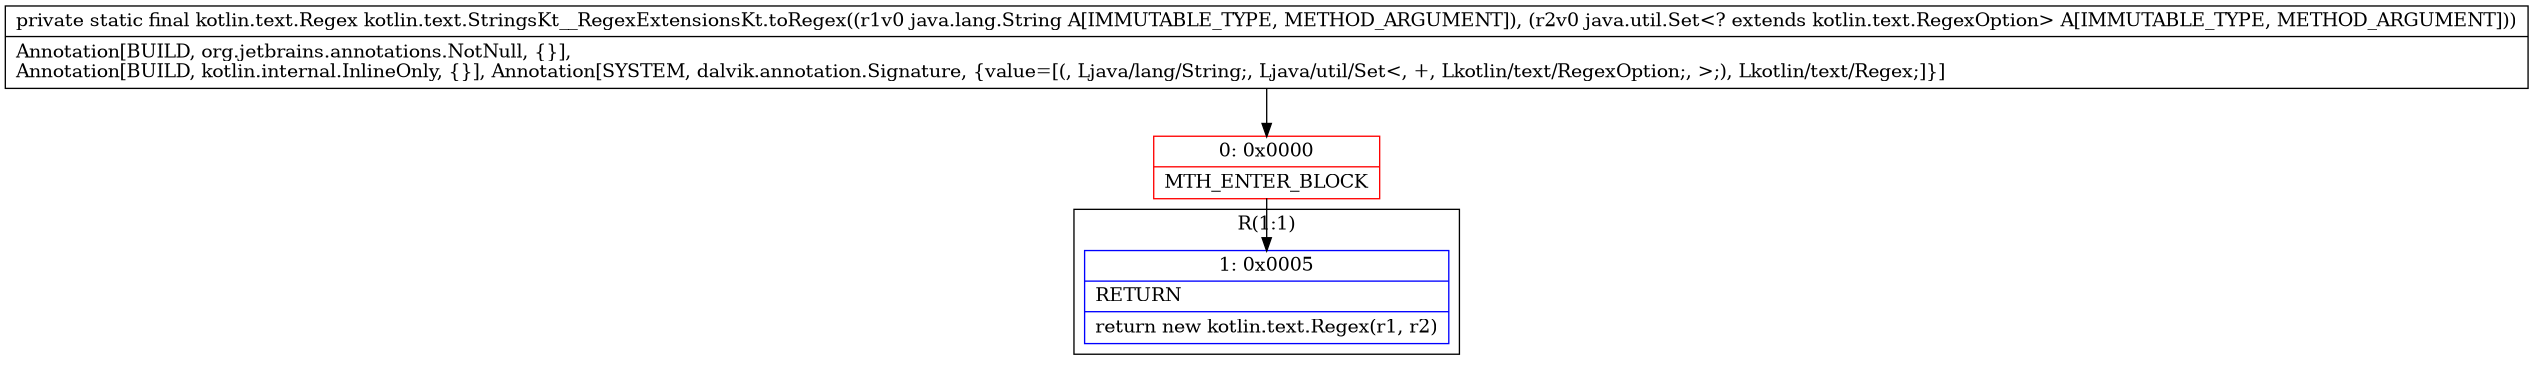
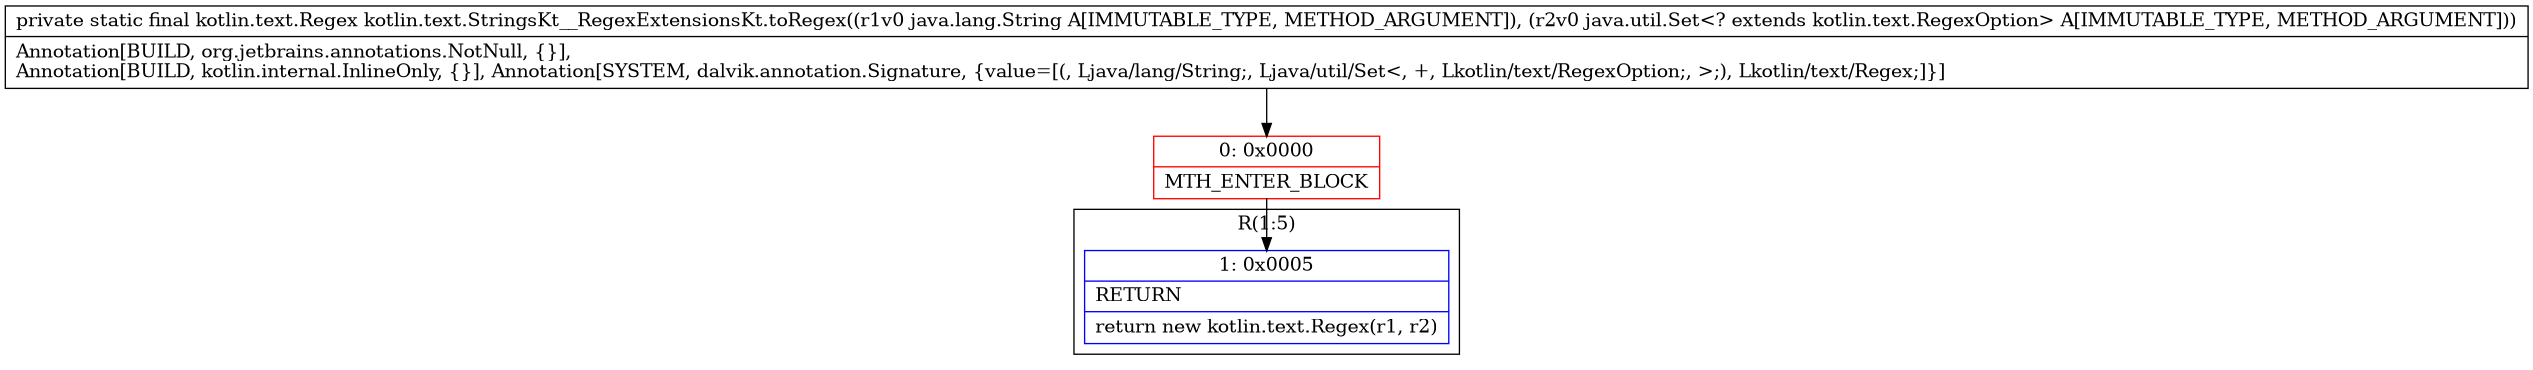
(1267, 225) -> (1267, 225)
